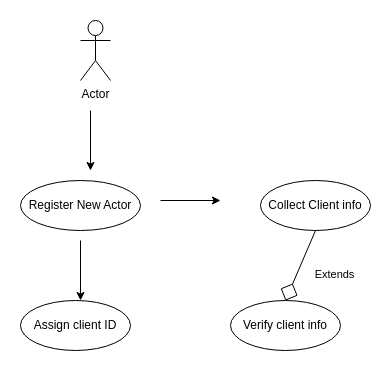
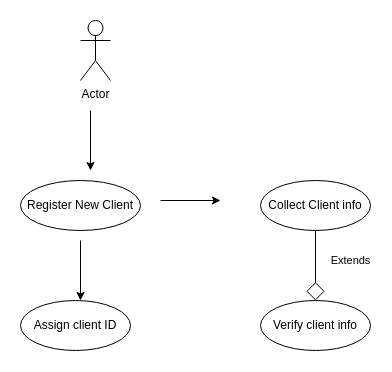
(81, 206) -> (81, 206)
(286, 326) -> (316, 326)
